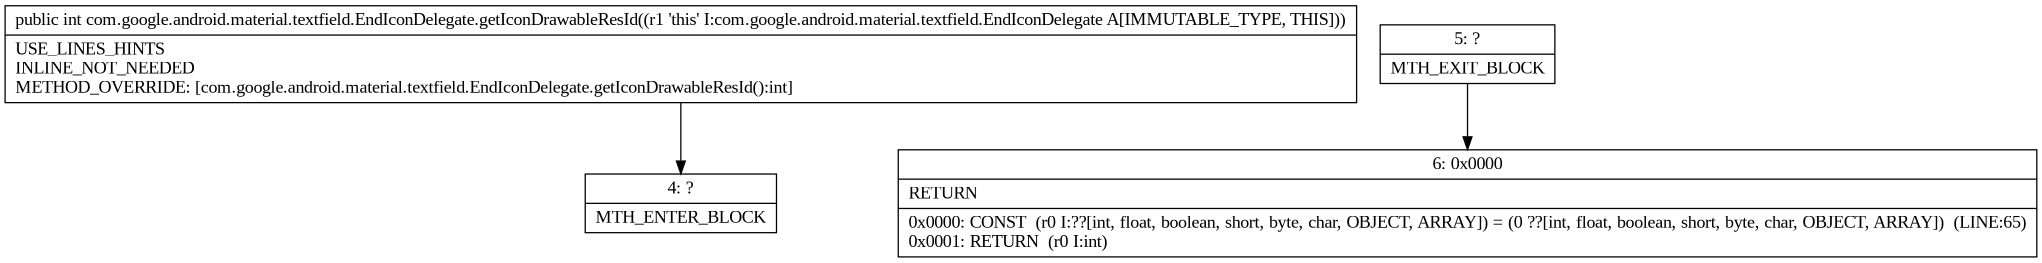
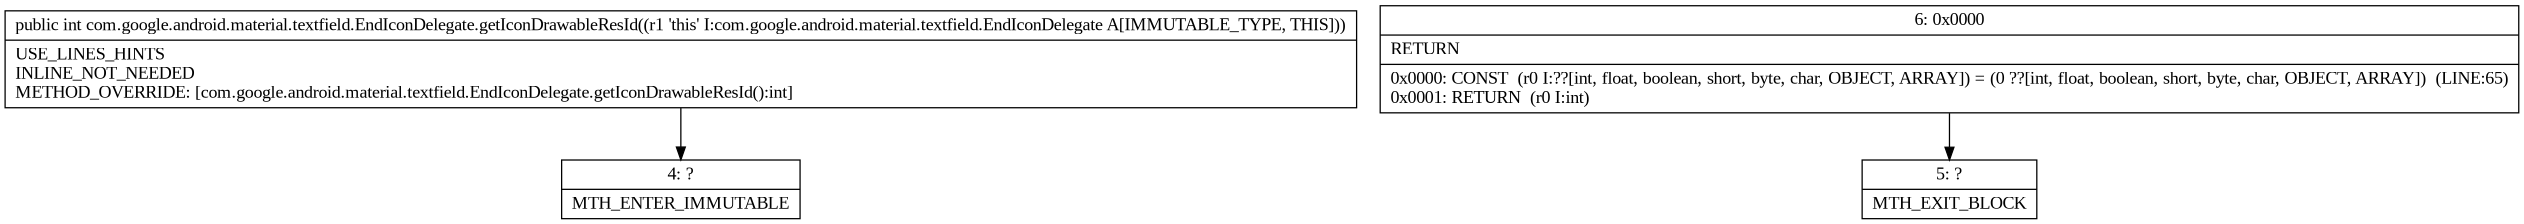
(1468, 110) -> (1949, 130)
(681, 217) -> (681, 203)
